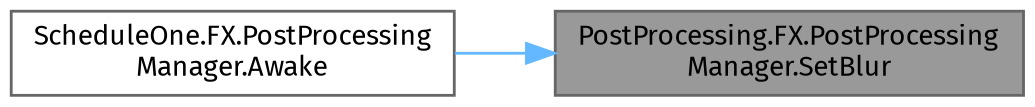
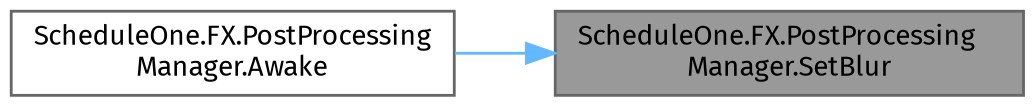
(789, 53) -> (789, 53)
